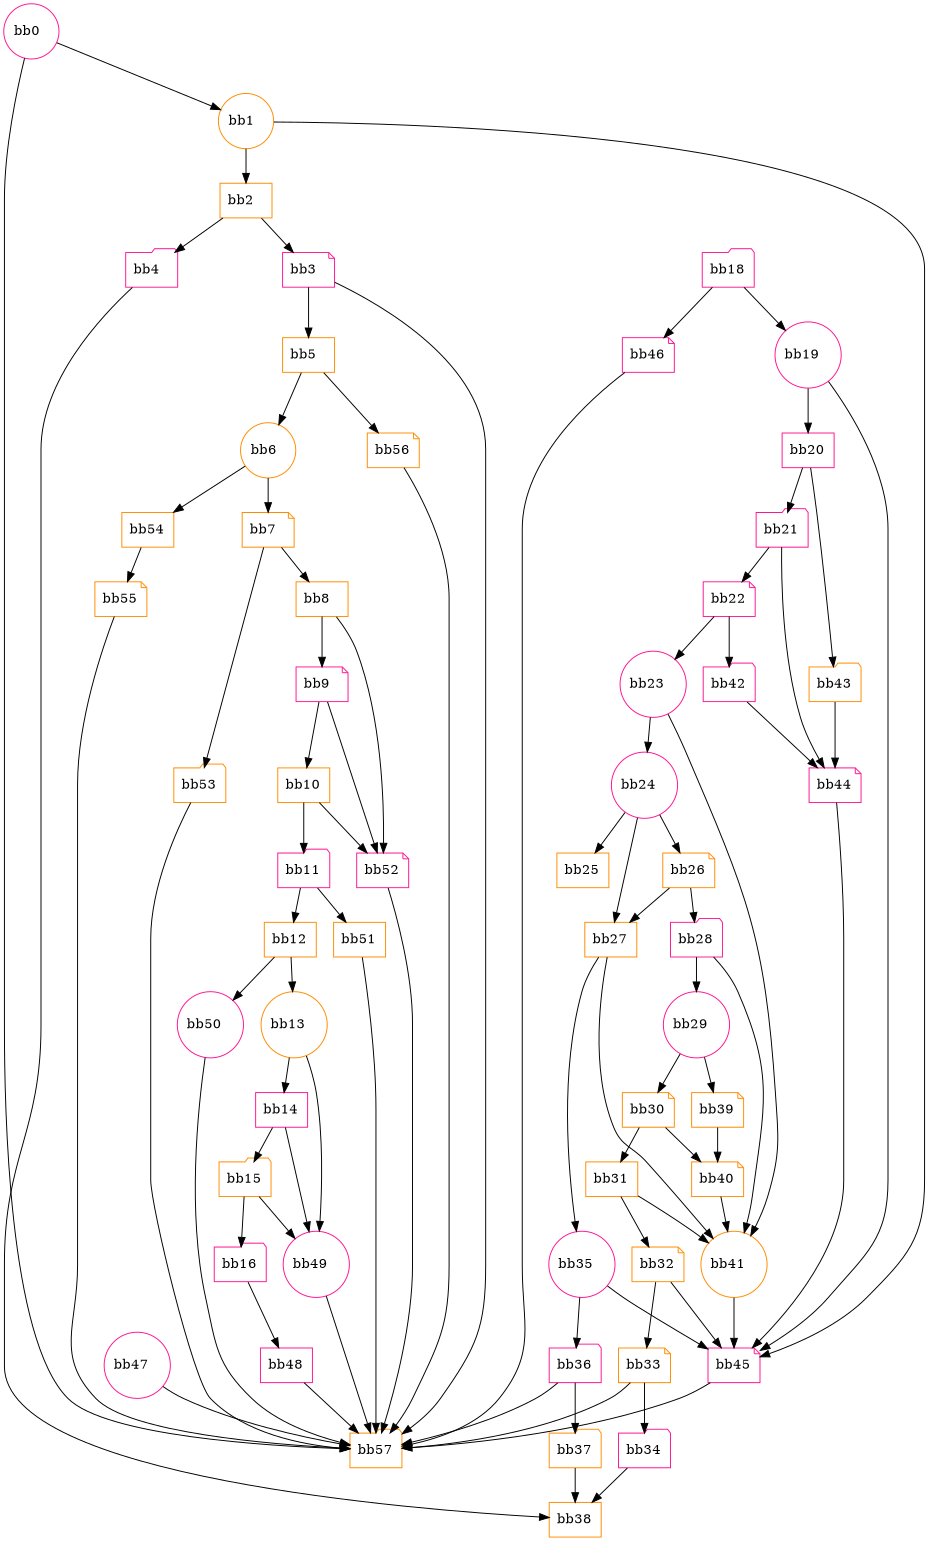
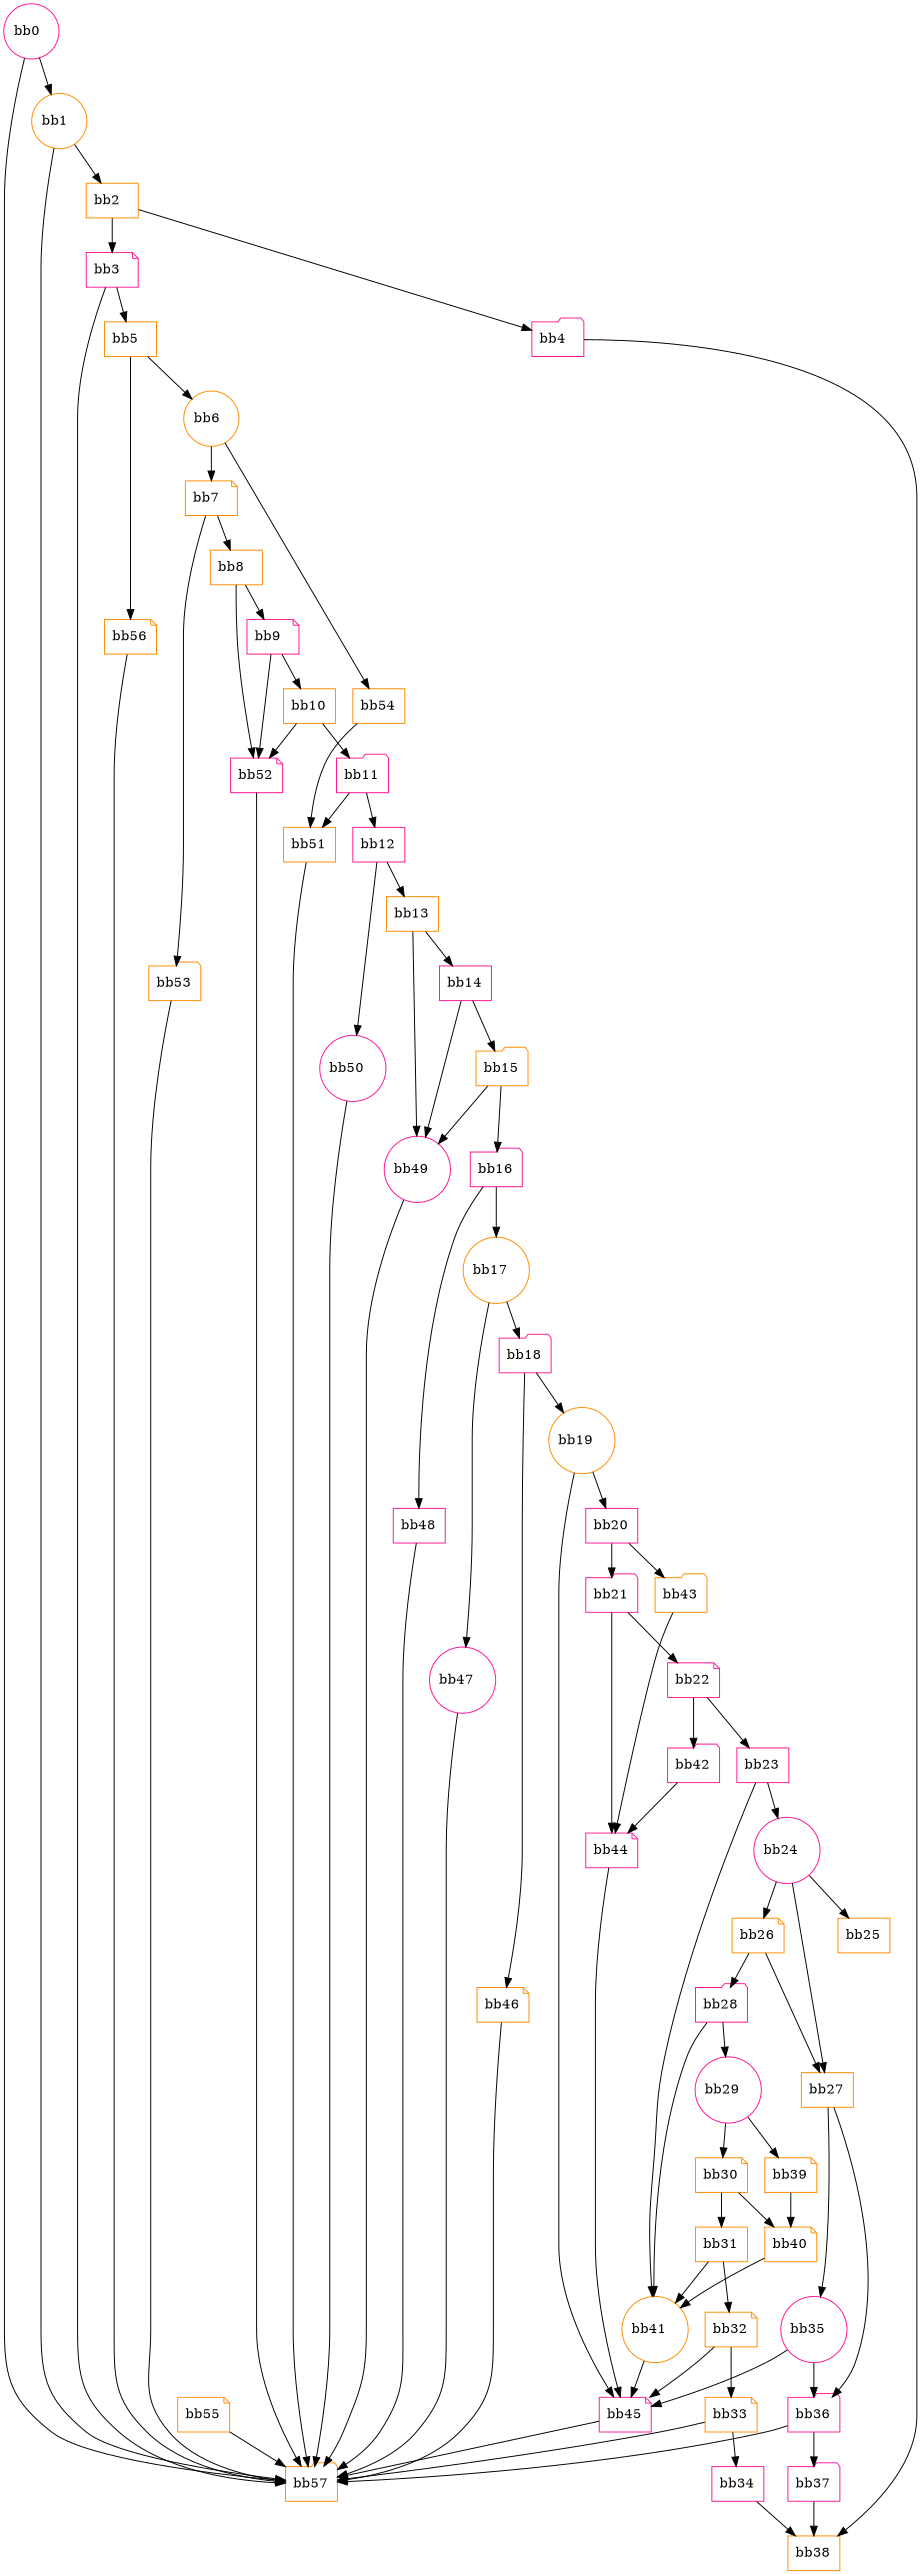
(648, 355) -> (503, 2005)
(808, 355) -> (582, 1441)
(925, 502) -> (41, 1395)
(136, 560) -> (324, 765)
(653, 684) -> (763, 1765)
(290, 940) -> (379, 845)
(294, 1025) -> (413, 914)
(609, 1112) -> (867, 2250)
none -> (496, 1270)
(575, 1450) -> (814, 2484)
(644, 1450) -> (738, 2484)
